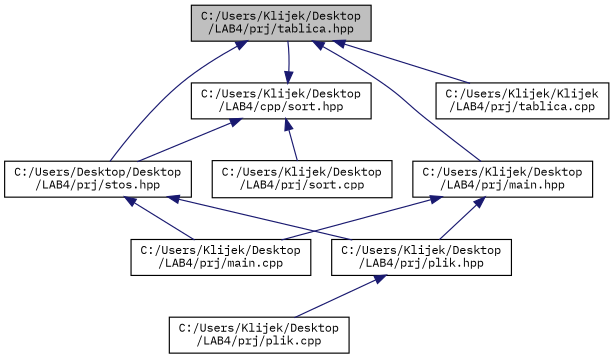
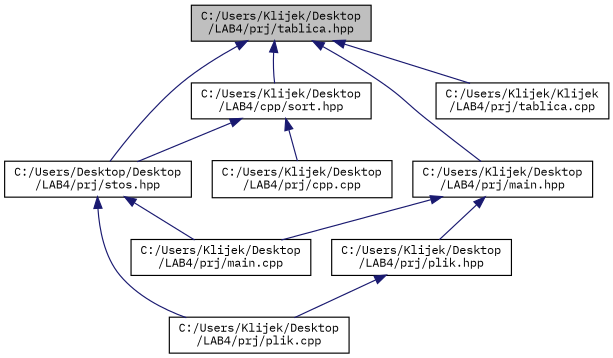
(289, 56) -> (273, 68)
(302, 179) -> (302, 179)
(266, 220) -> (123, 278)
